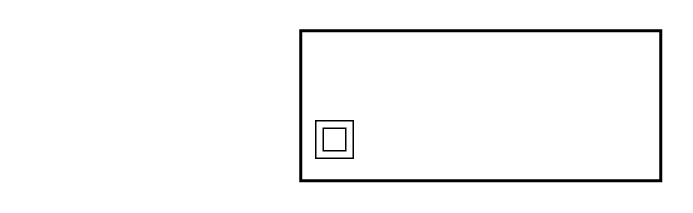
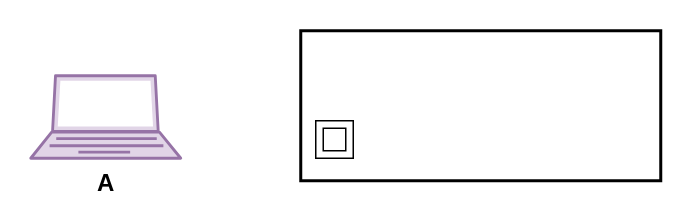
none -> (106, 117)
